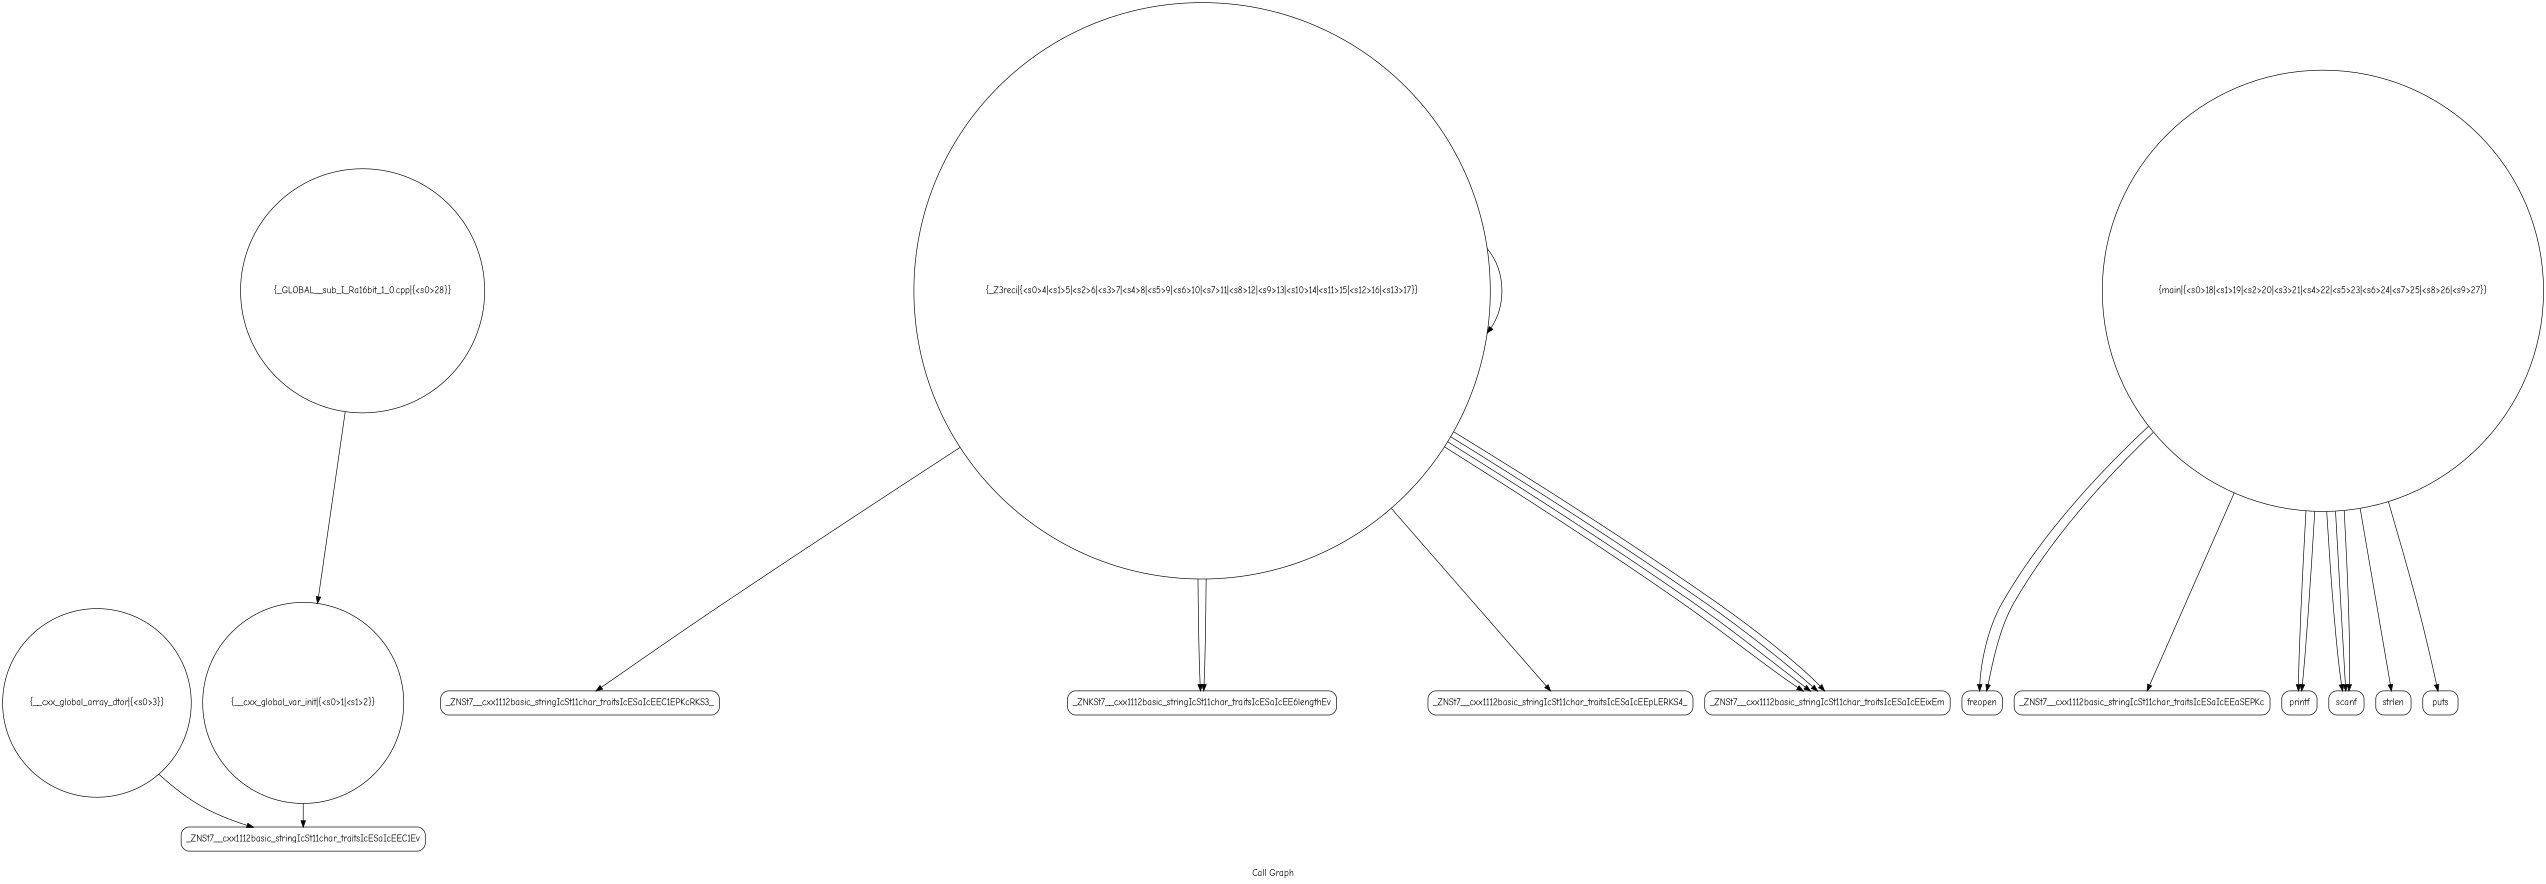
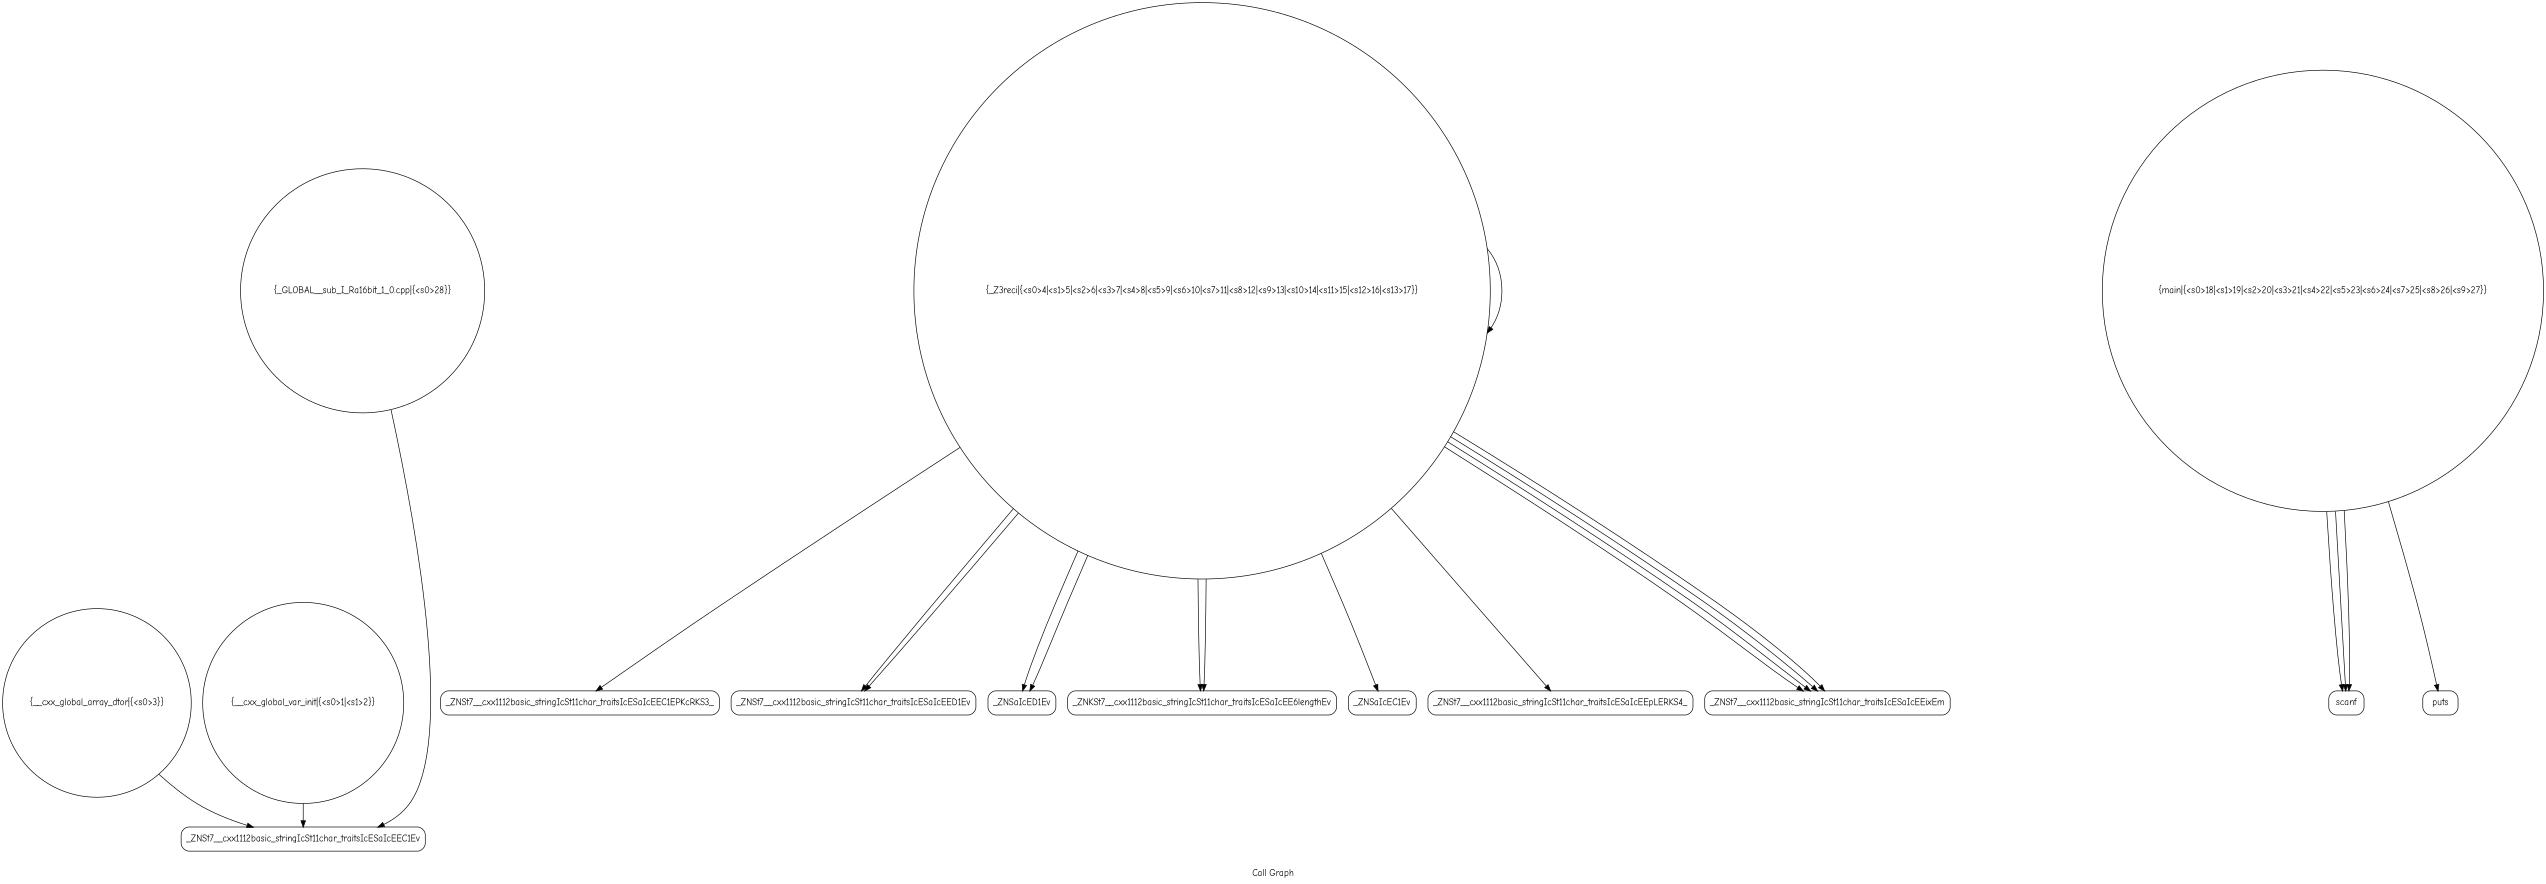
(332, 504) -> (426, 624)
none -> (854, 703)
none -> (1022, 703)
none -> (1382, 703)
(1982, 703) -> none
(2142, 703) -> none
(2299, 703) -> none
(2393, 703) -> none
